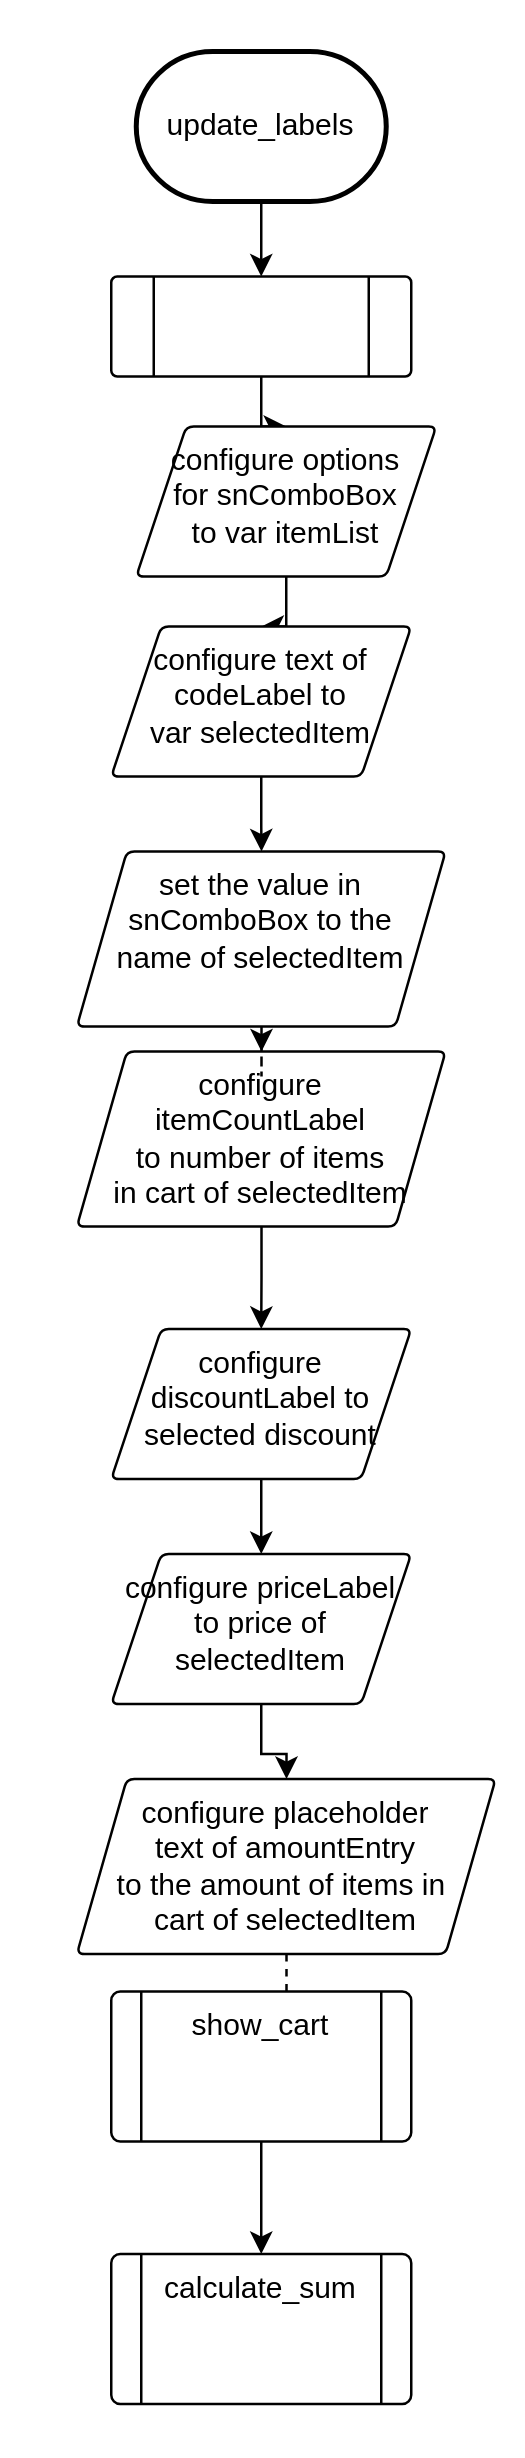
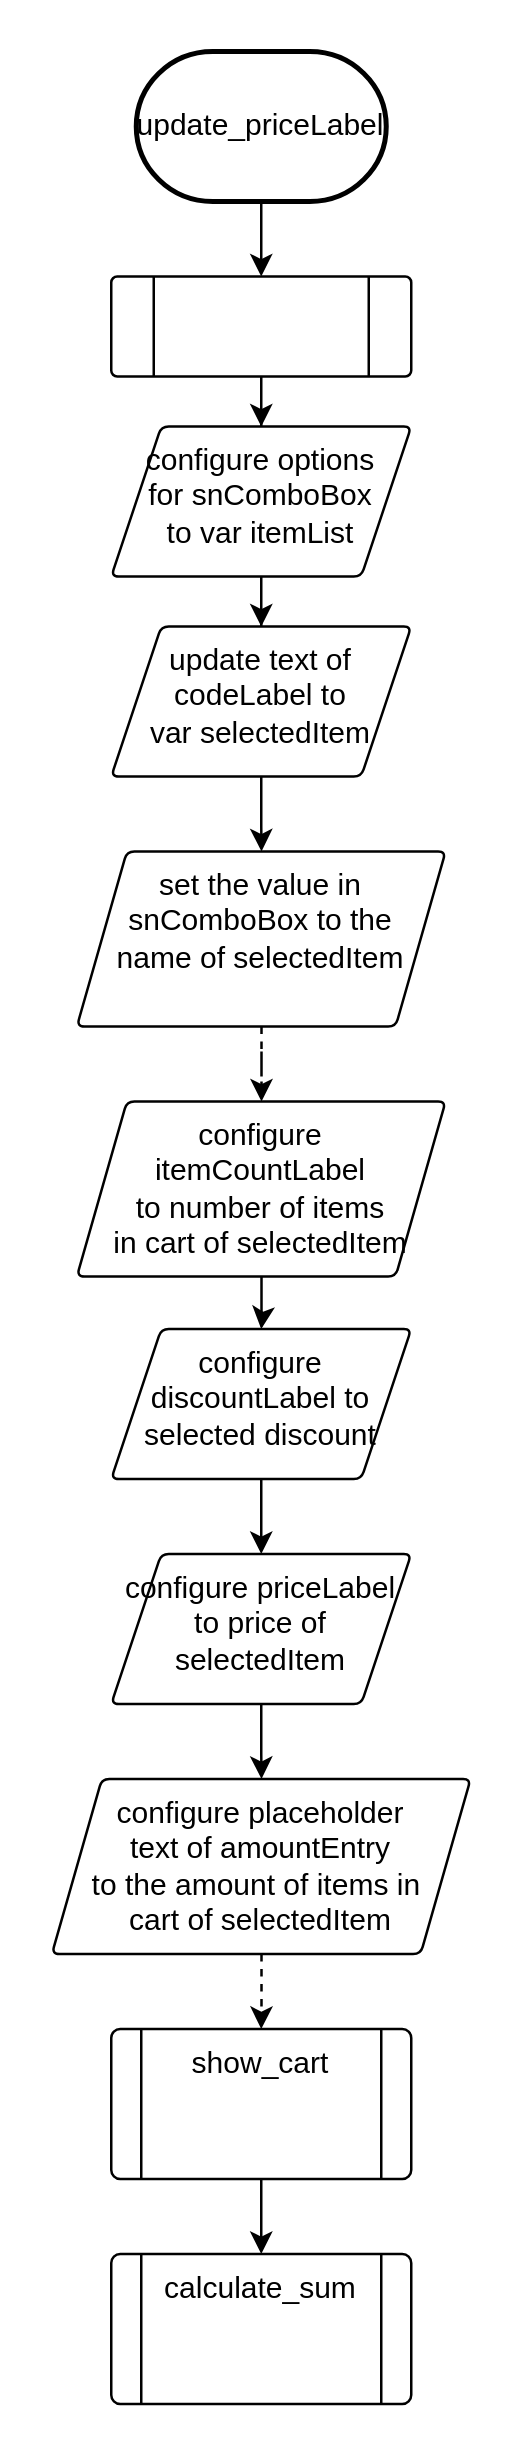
(261, 126) -> (261, 126)
(286, 501) -> (261, 501)
(261, 698) -> (261, 698)
(261, 1139) -> (261, 1189)
(286, 1866) -> (261, 1866)
(261, 2066) -> (261, 2104)
